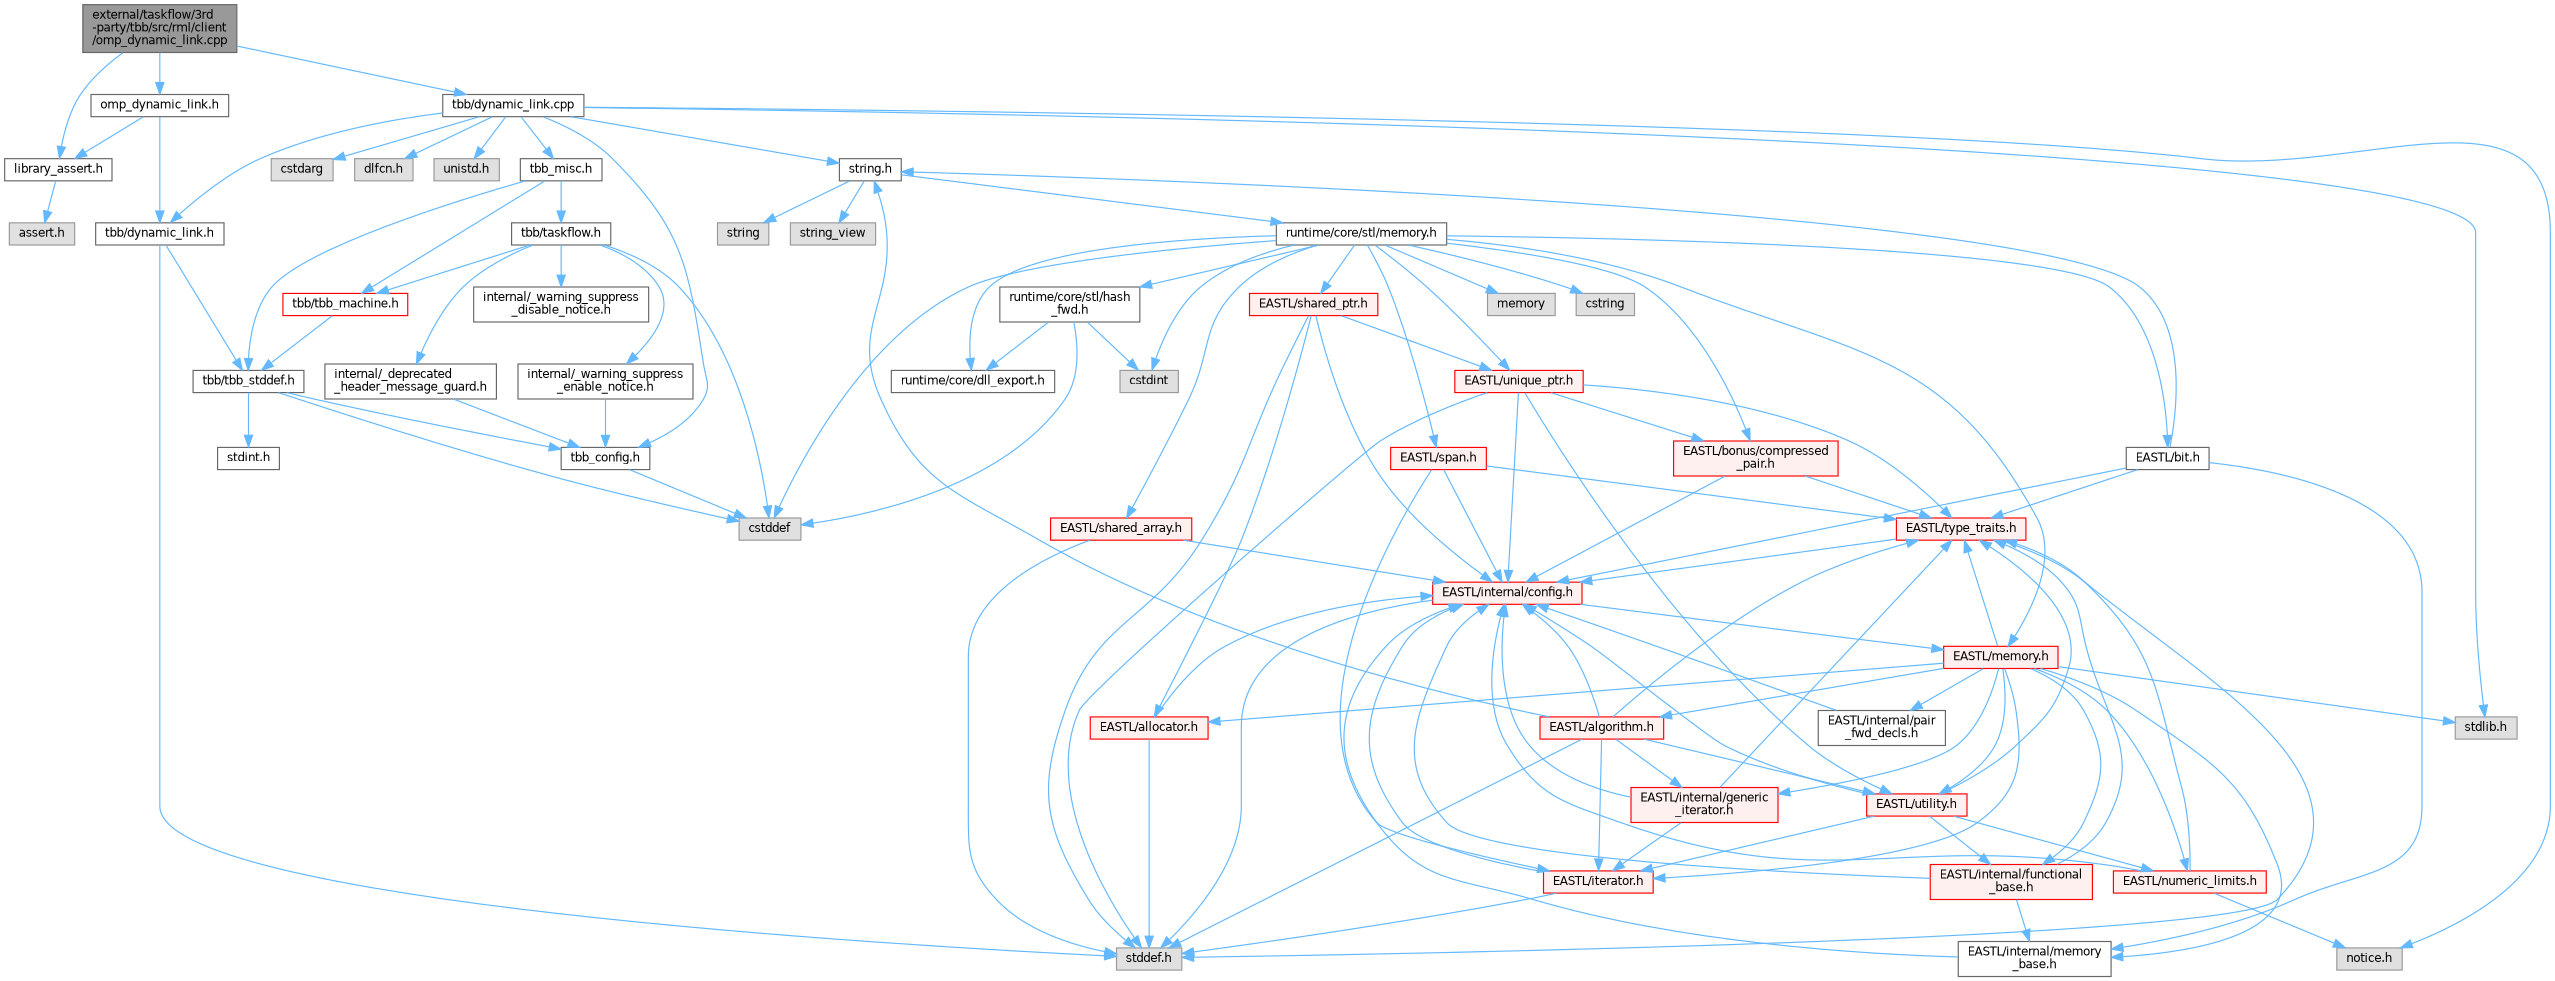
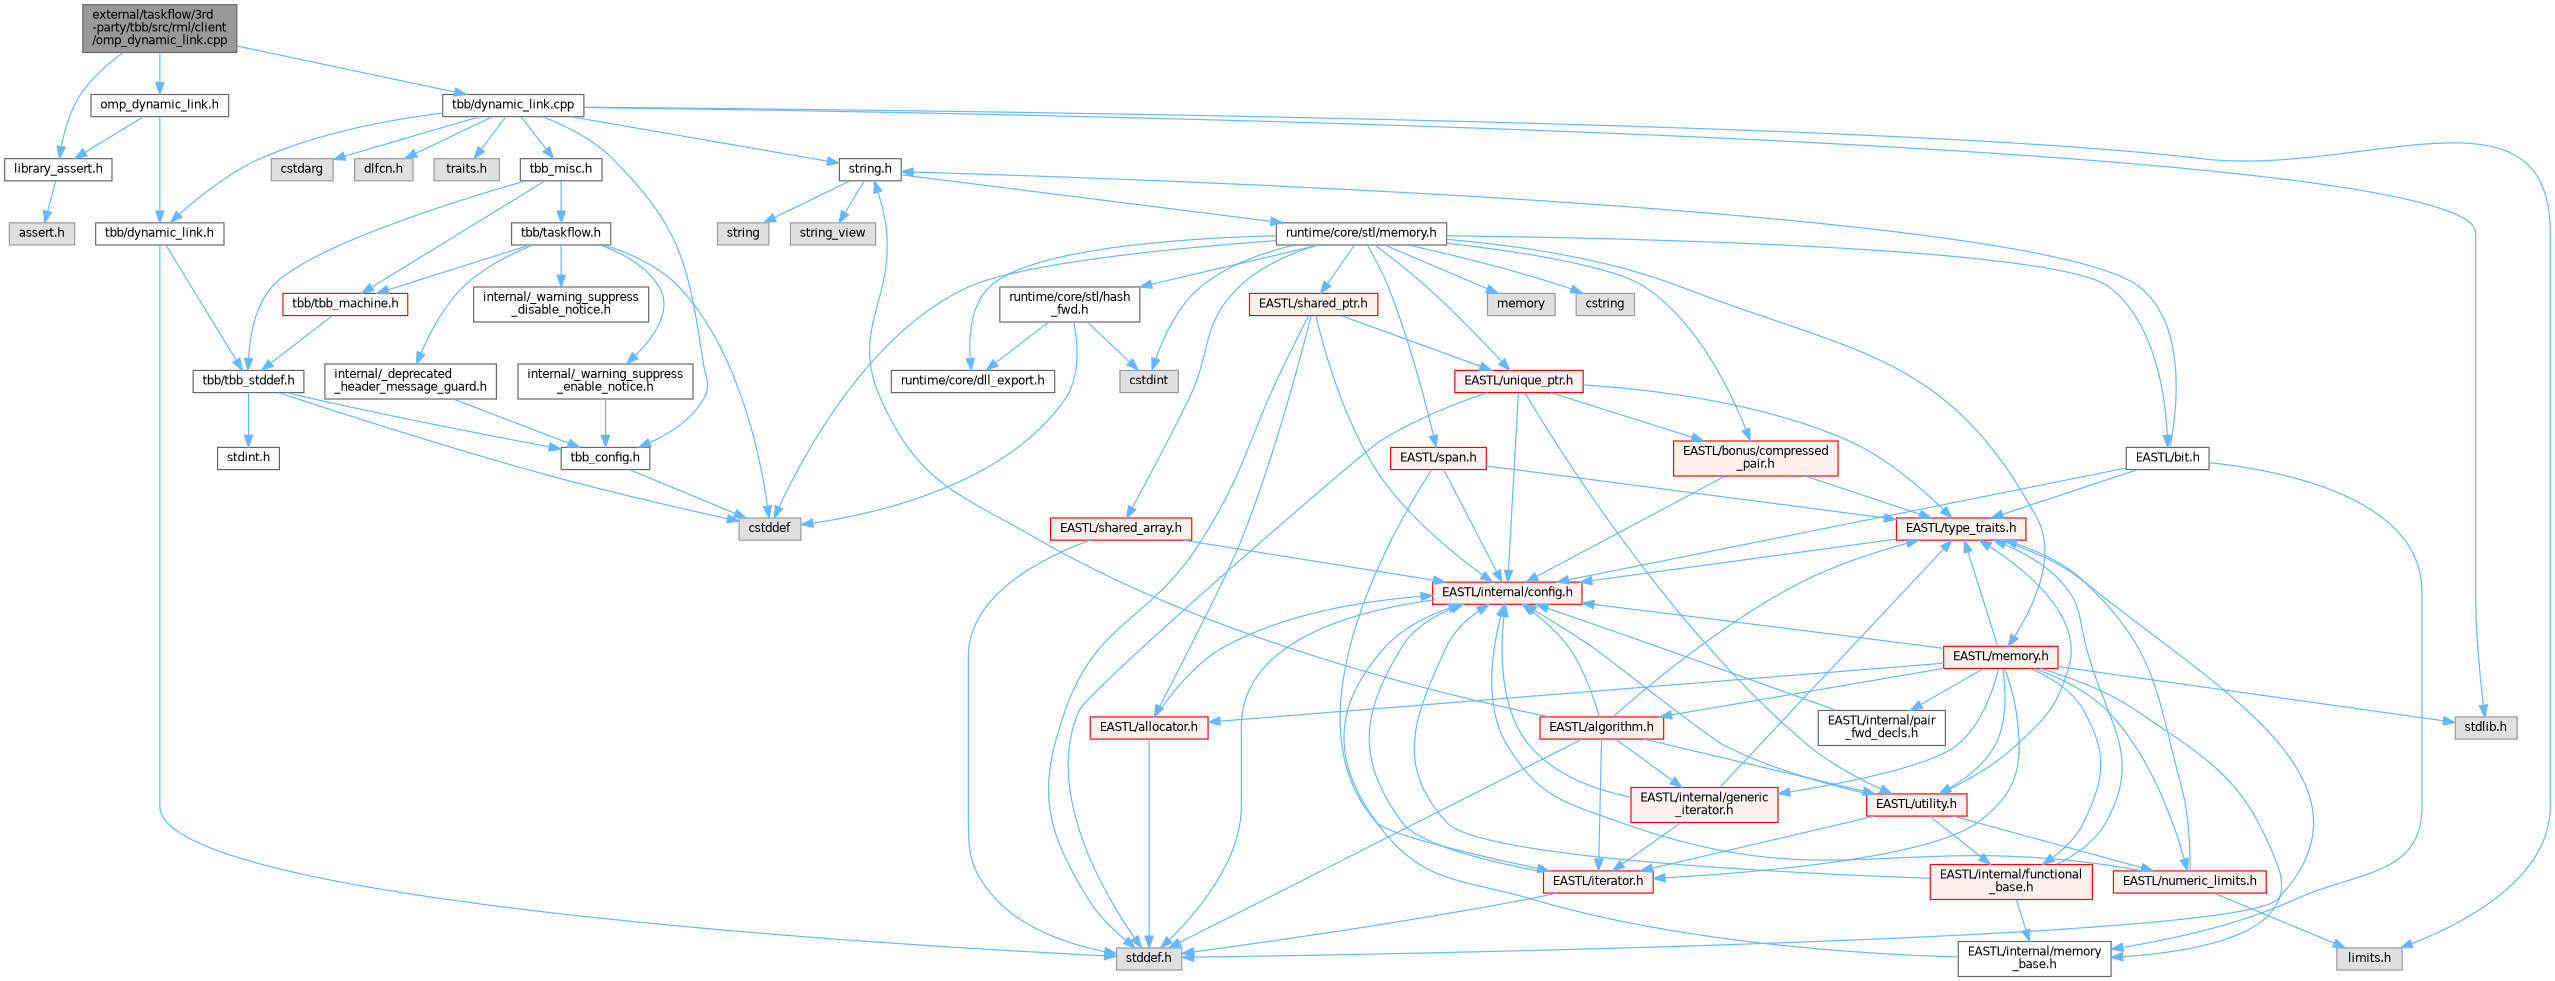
(467, 170) -> (467, 170)
(1756, 627) -> (1769, 626)
(2370, 959) -> (2370, 959)
